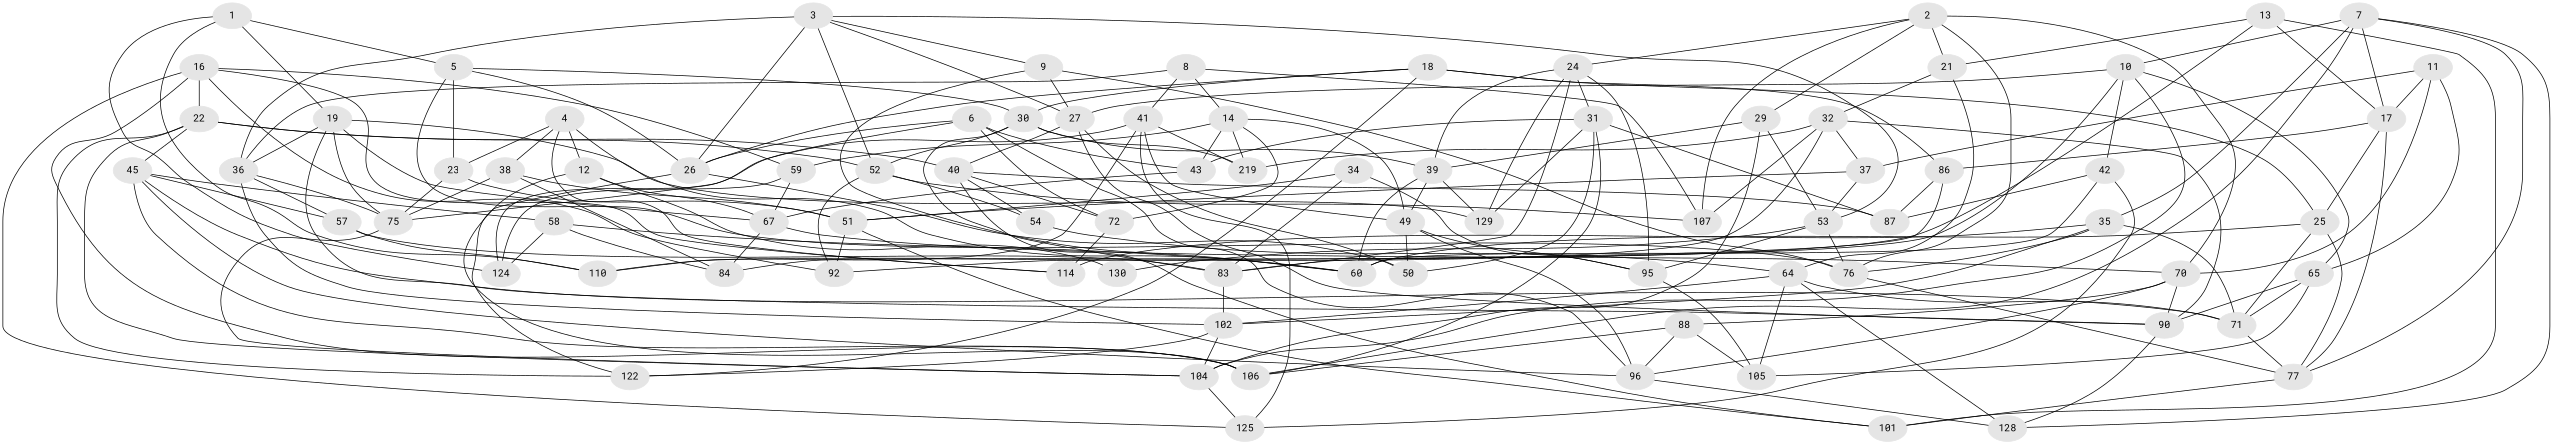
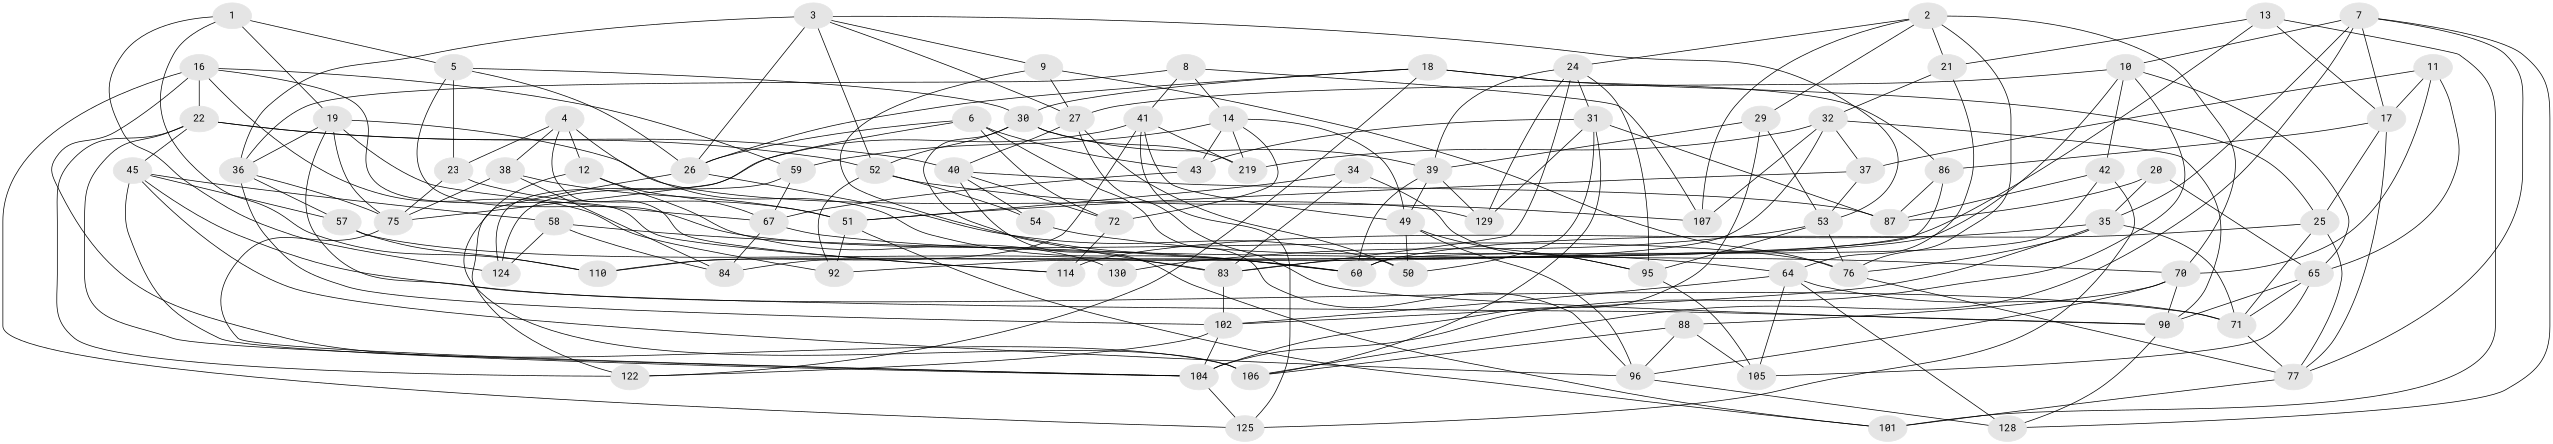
none -> (2156, 171)
(598, 346) -> (602, 362)
